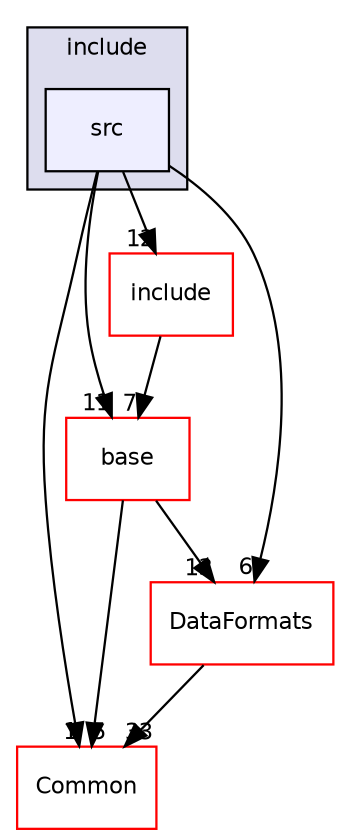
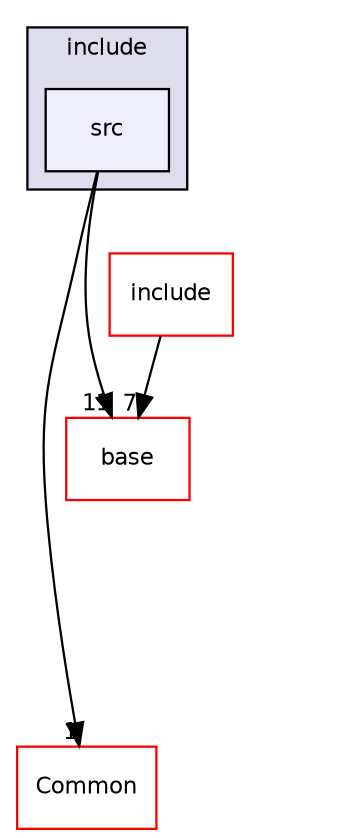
(136, 203) -> none
(109, 612) -> none
(242, 623) -> none
